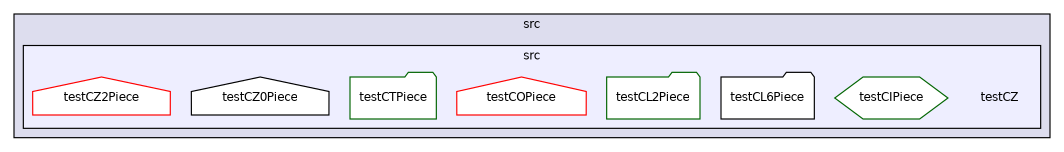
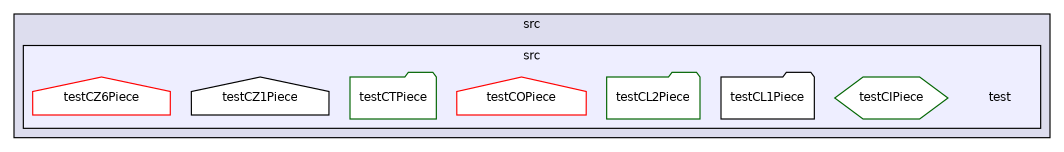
(102, 98) -> (102, 98)
(260, 98) -> (260, 98)
(768, 98) -> (768, 98)
(1000, 98) -> (1000, 98)
